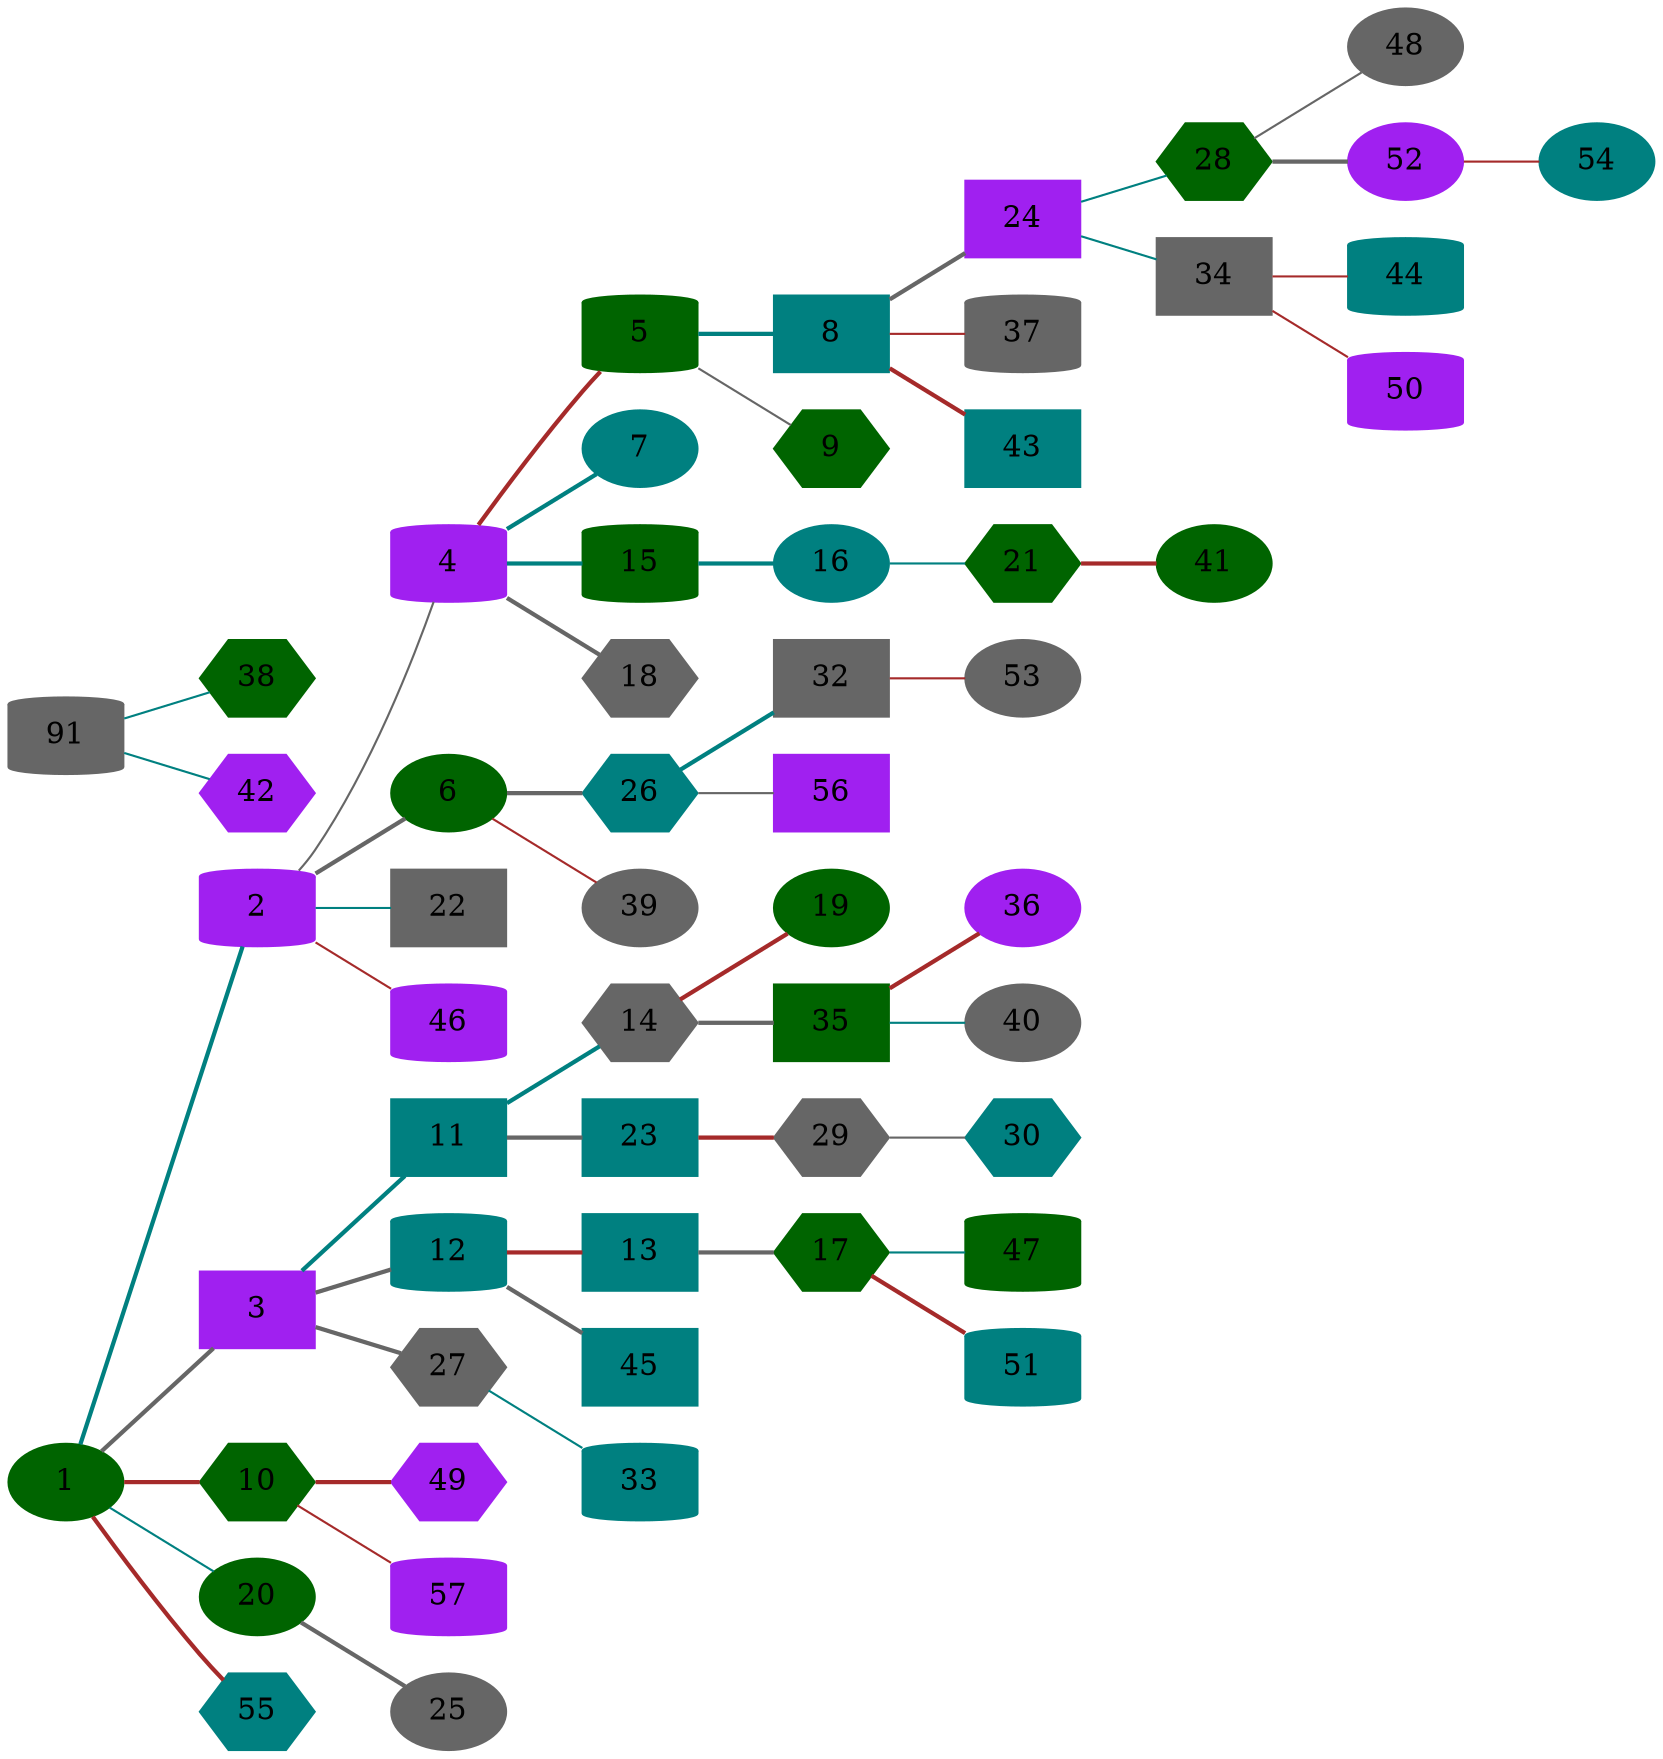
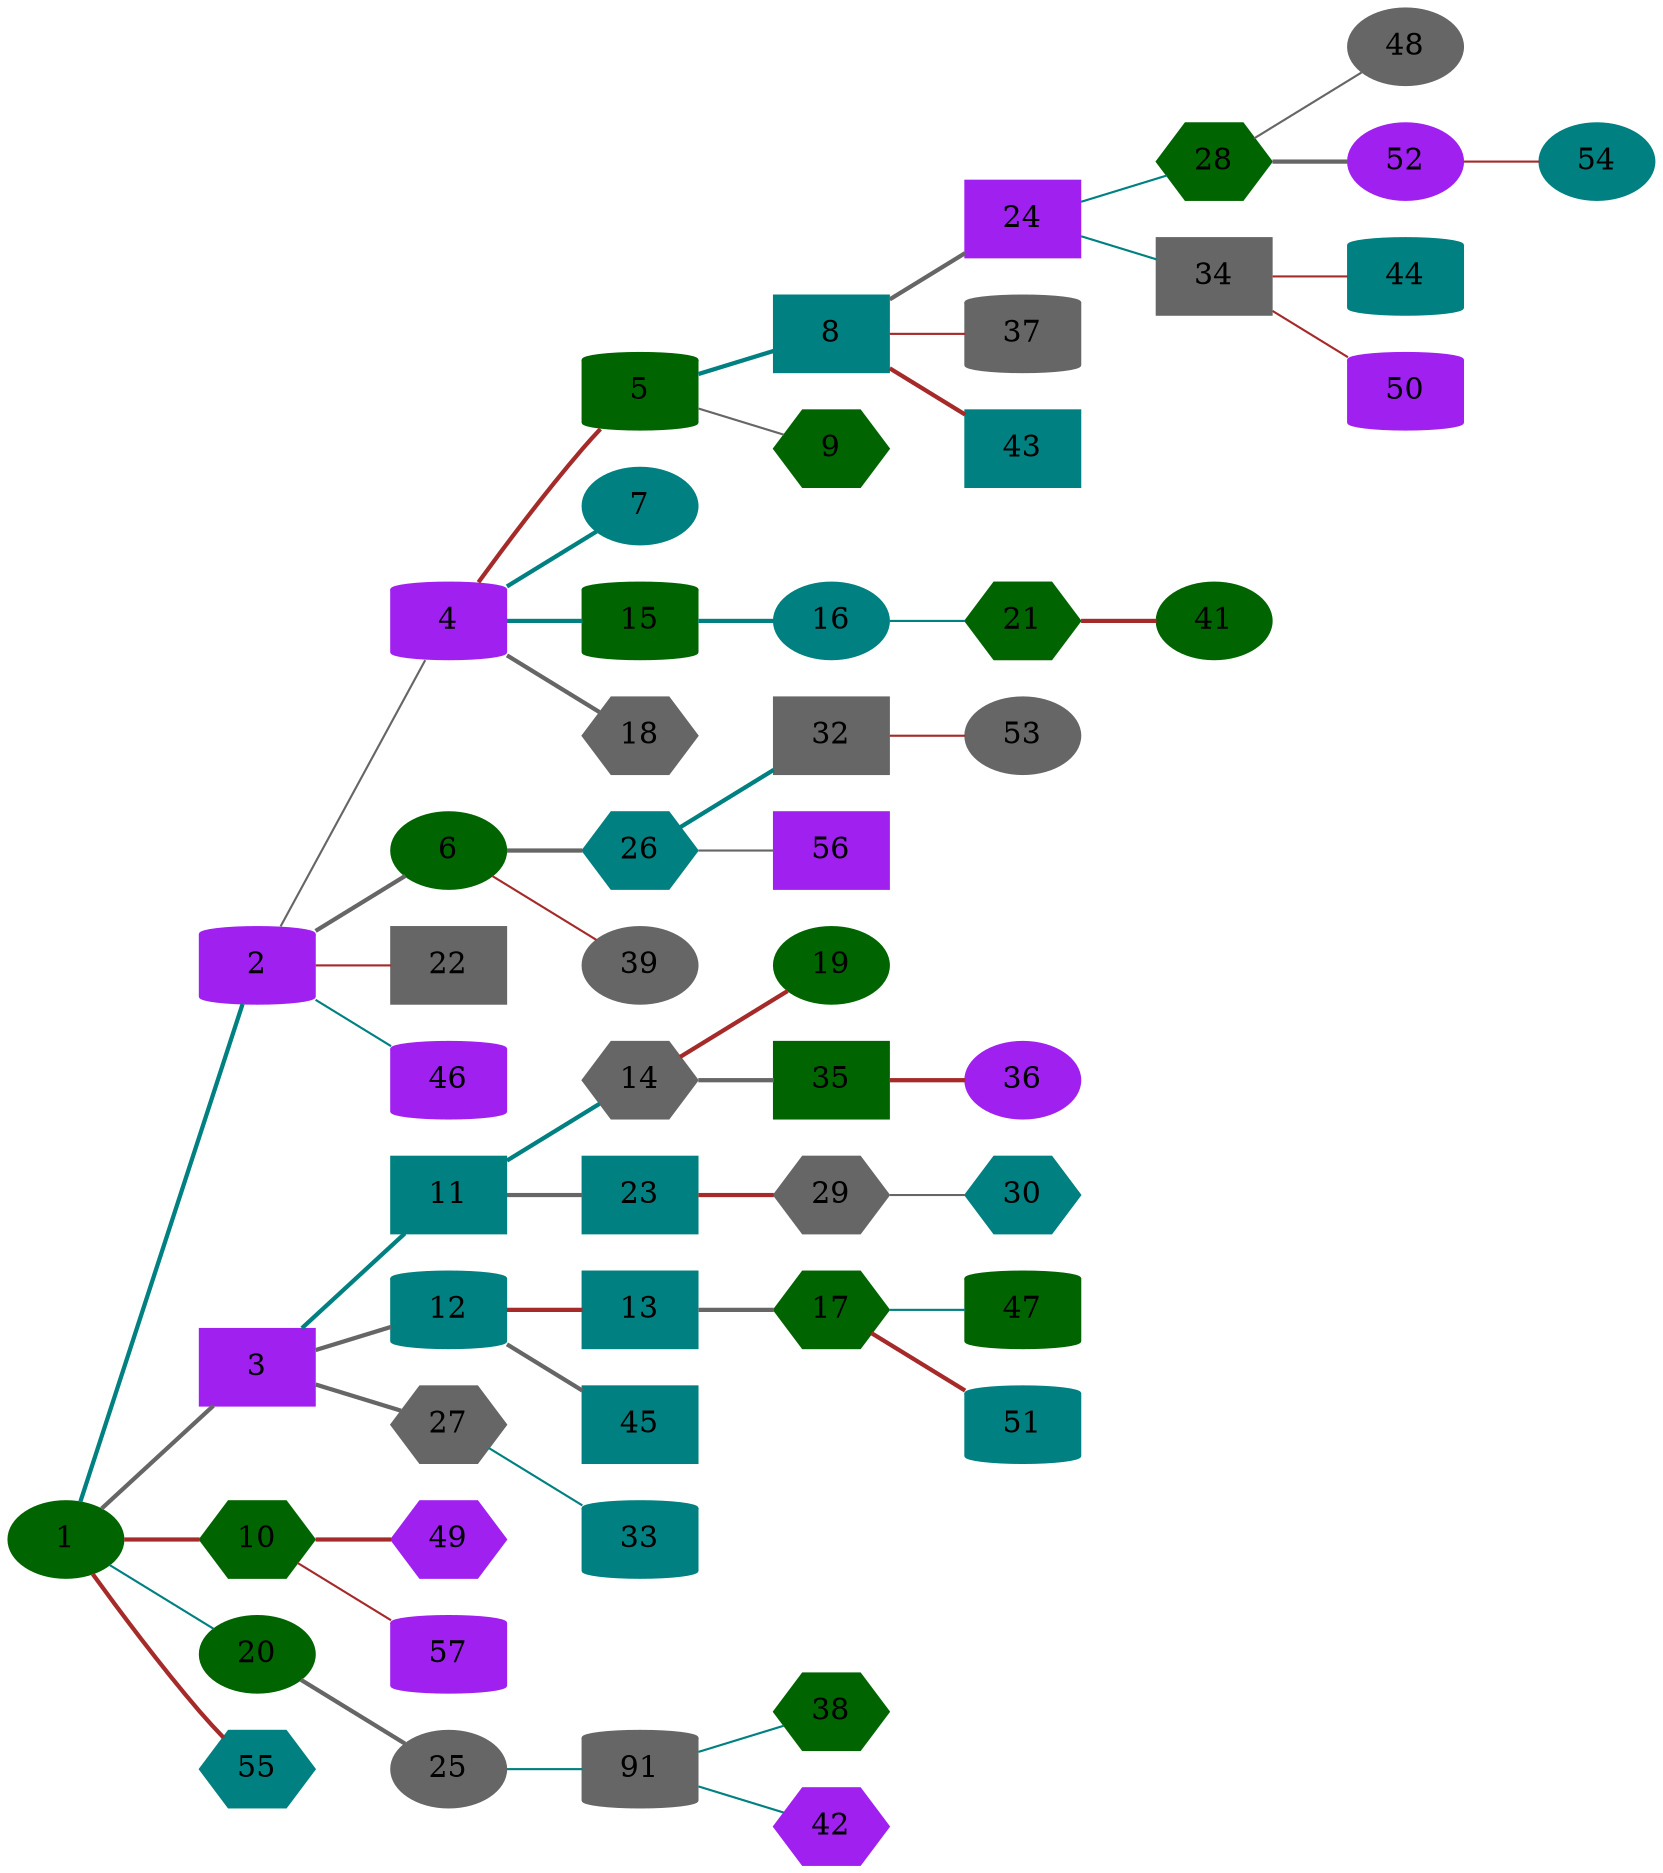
(353, 908) -> (353, 965)
(353, 966) -> (353, 1023)
(1023, 1023) -> none
none -> (545, 1769)
